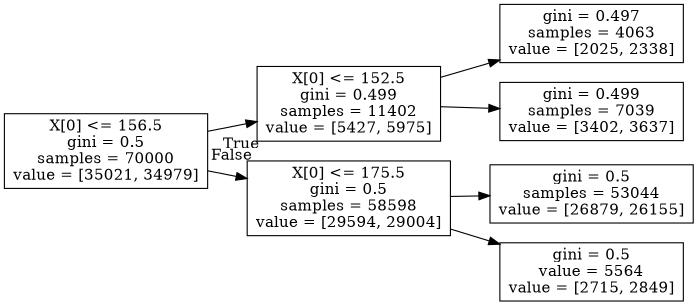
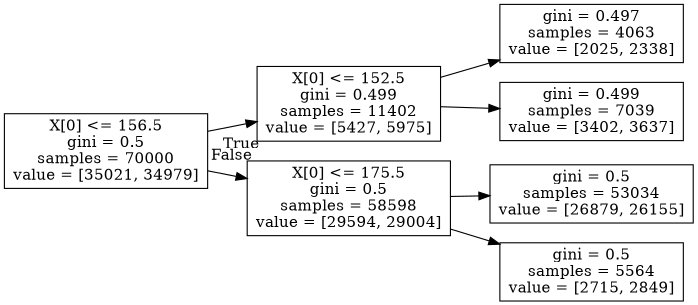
(592, 194) -> (592, 194)
(592, 272) -> (592, 272)
